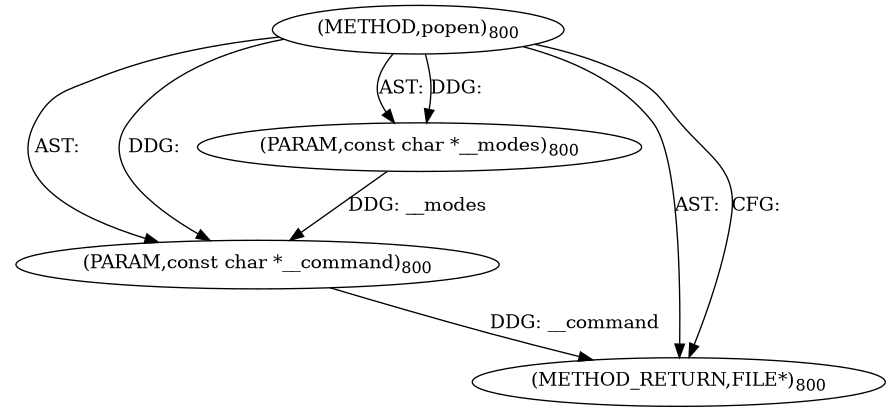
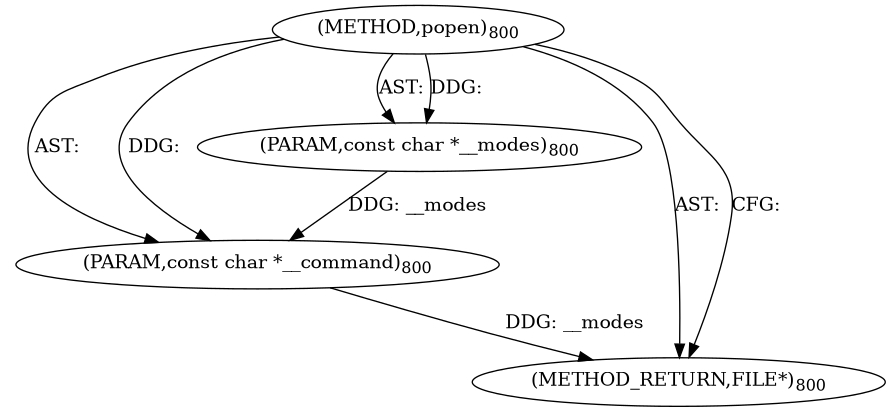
(575, 323) -> (575, 323)
